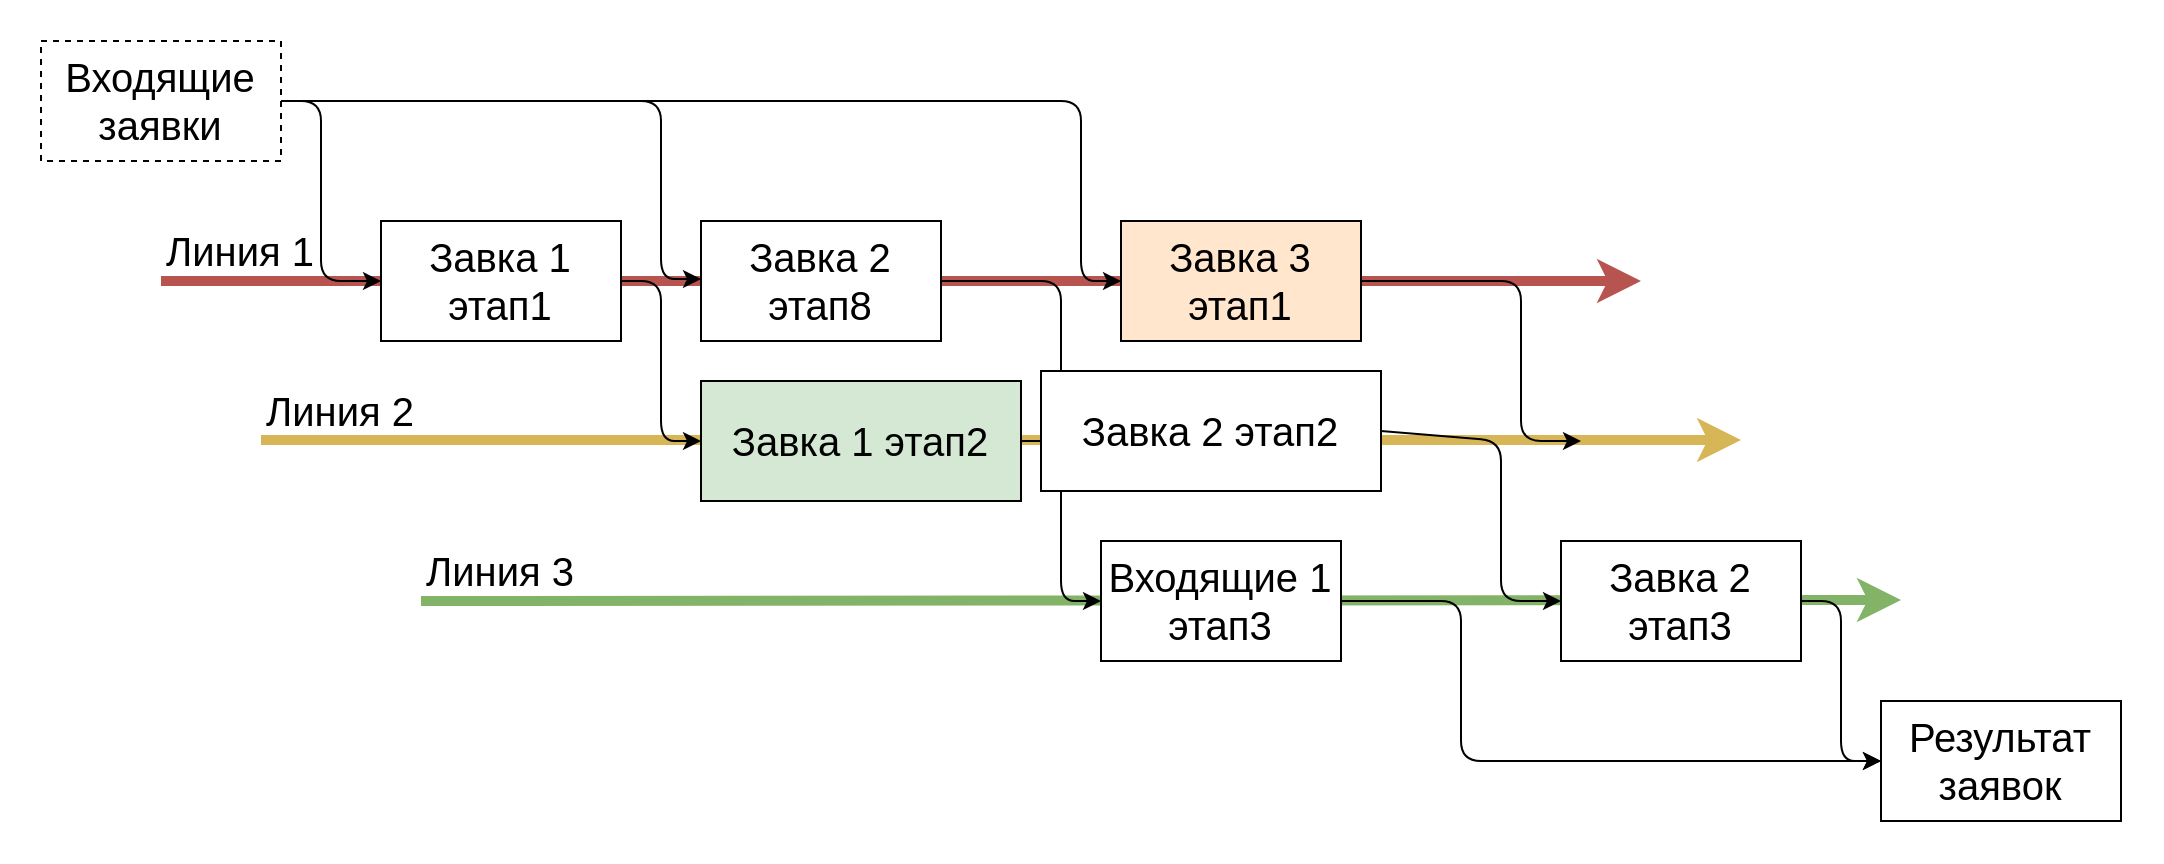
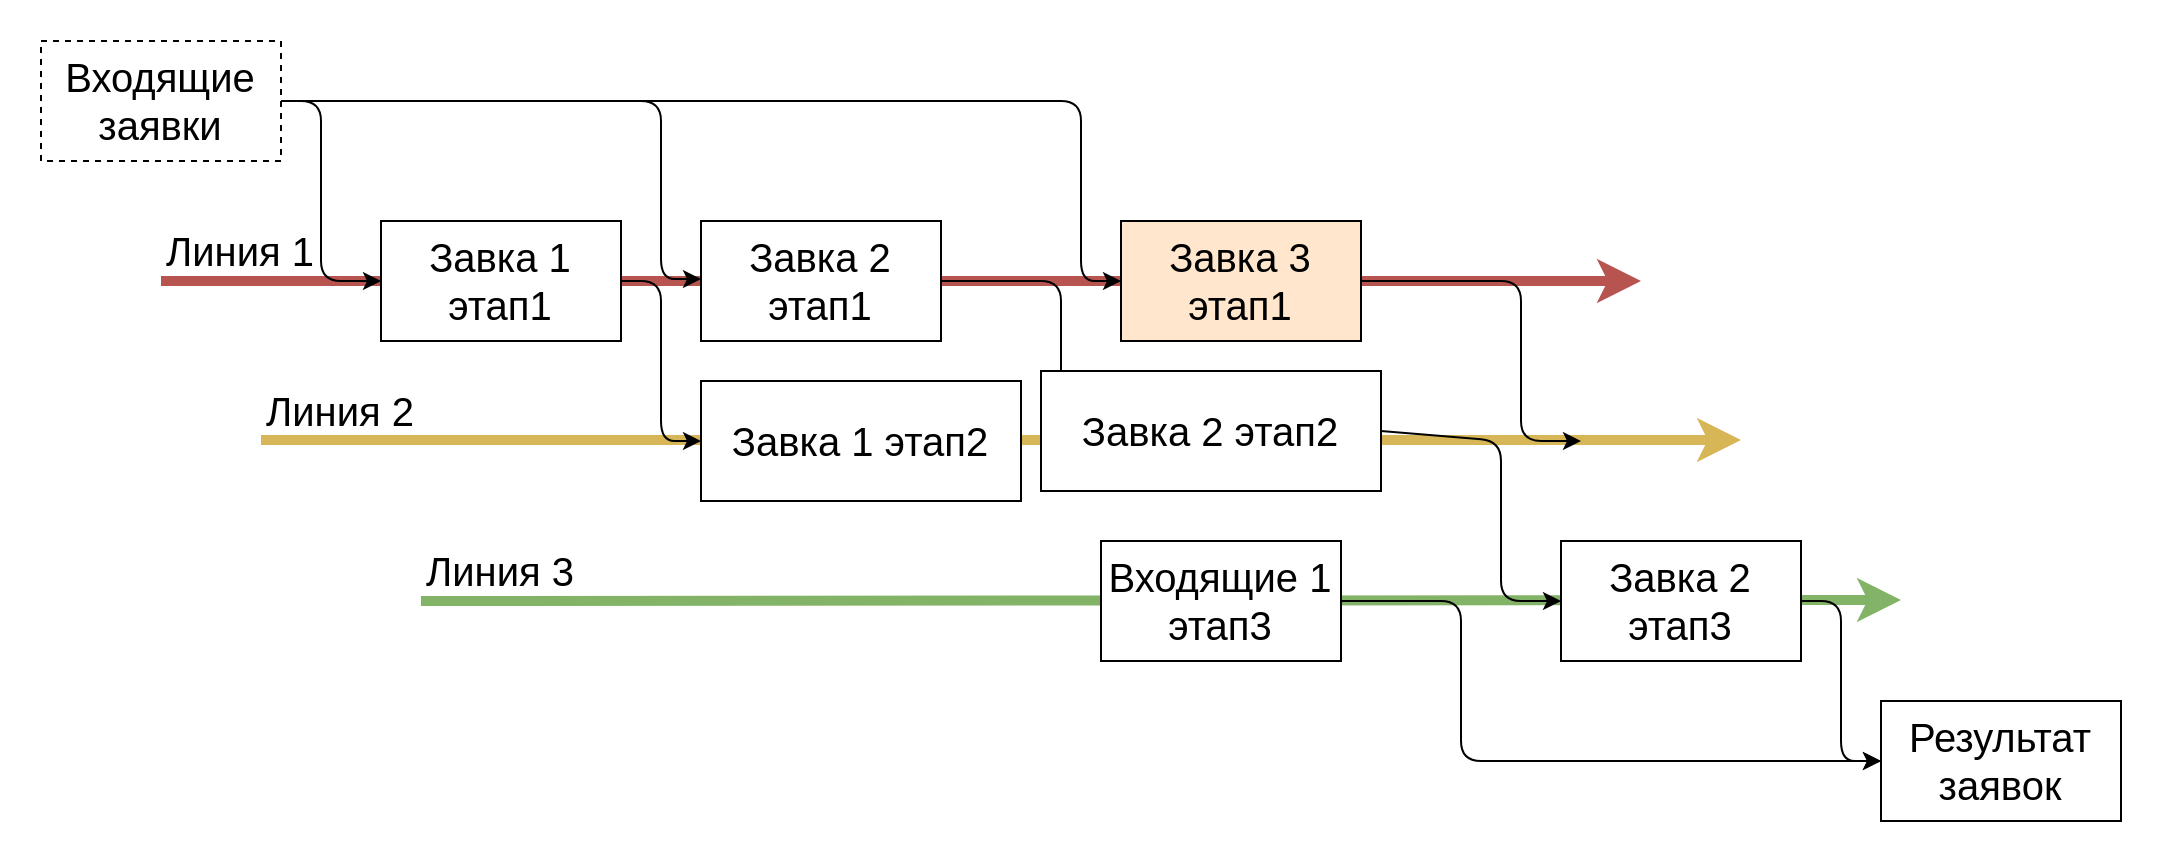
(821, 281) -> (821, 281)
(861, 441) -> (861, 441)
(1061, 543) -> none
